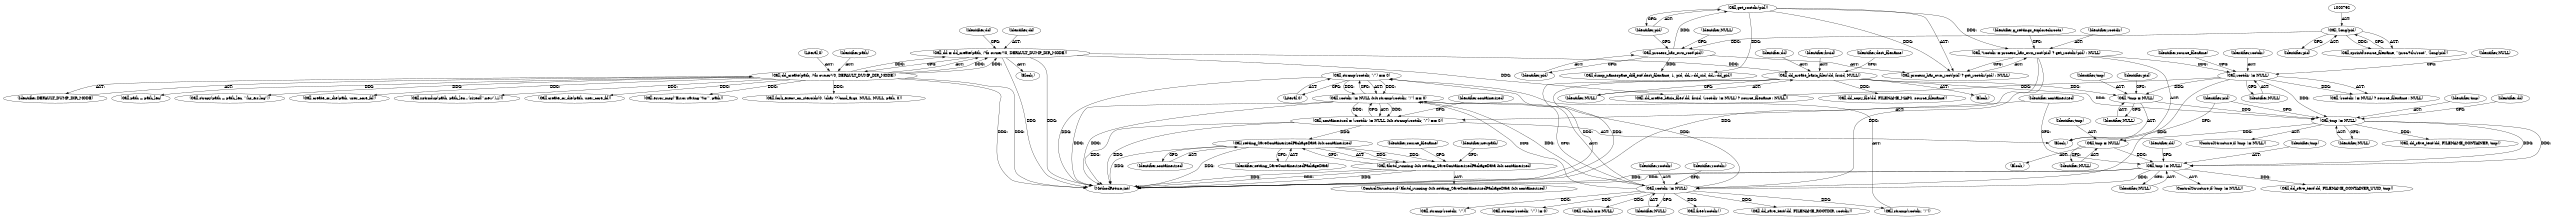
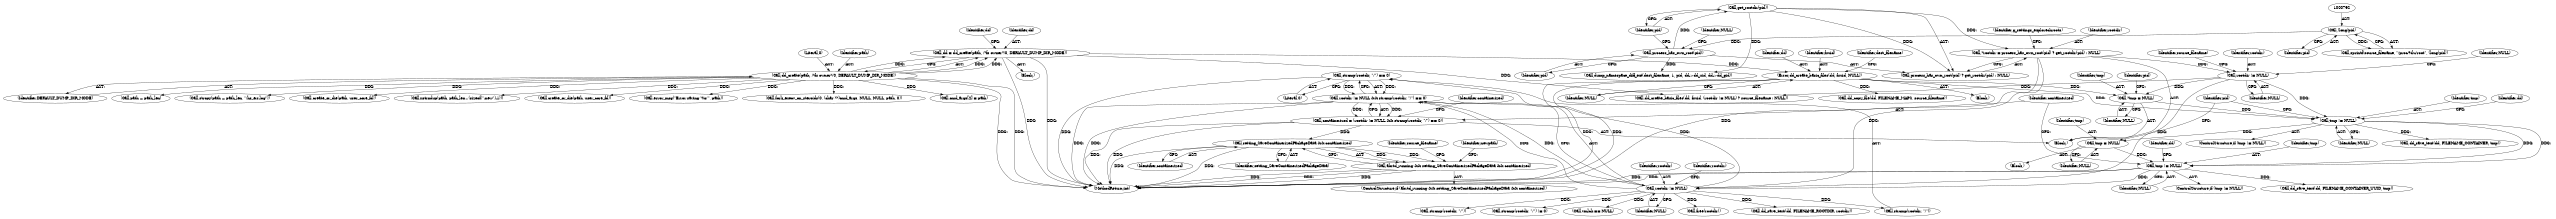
(1819, 76) -> (1819, 76)
none -> (964, 98)
(2376, 98) -> none
